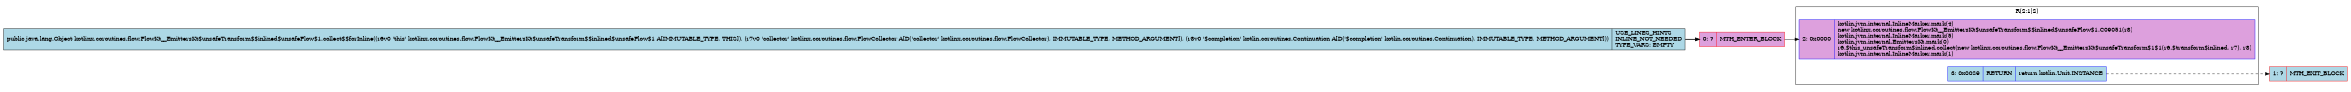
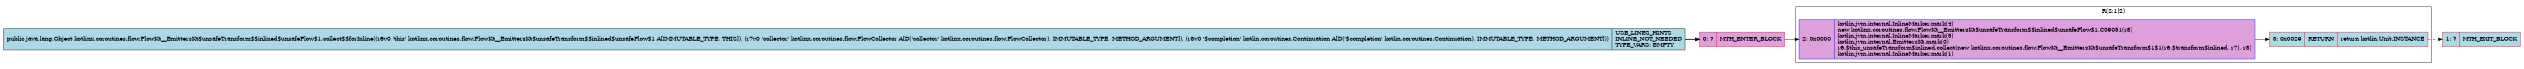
none -> (2260, 39)
(2027, 74) -> (2349, 39)
